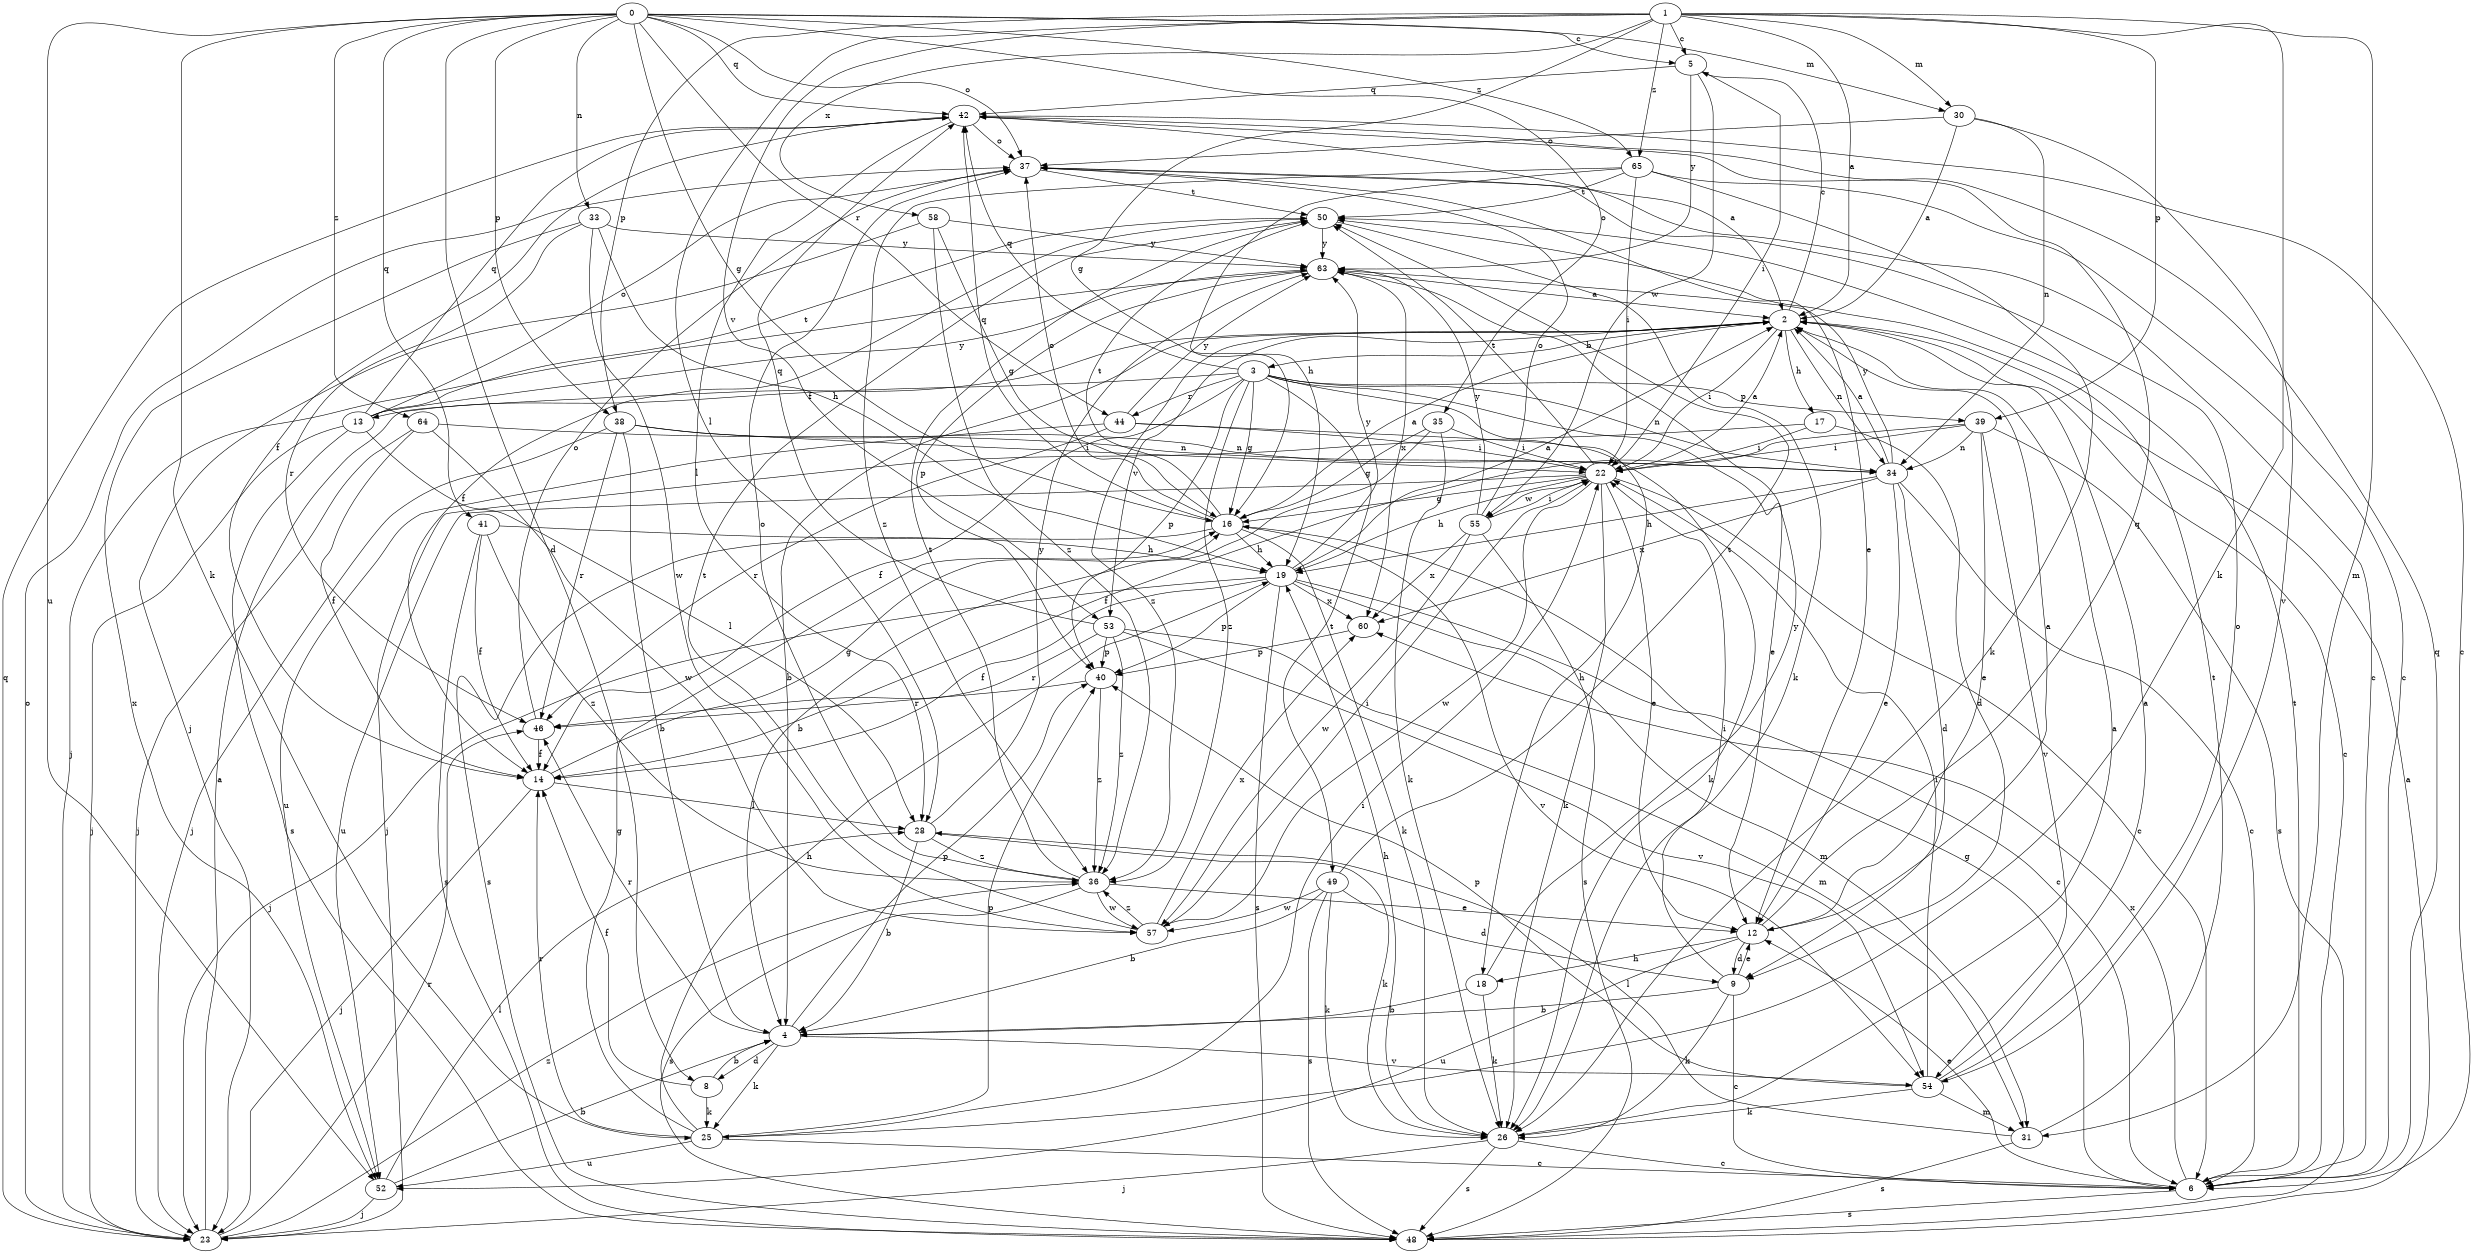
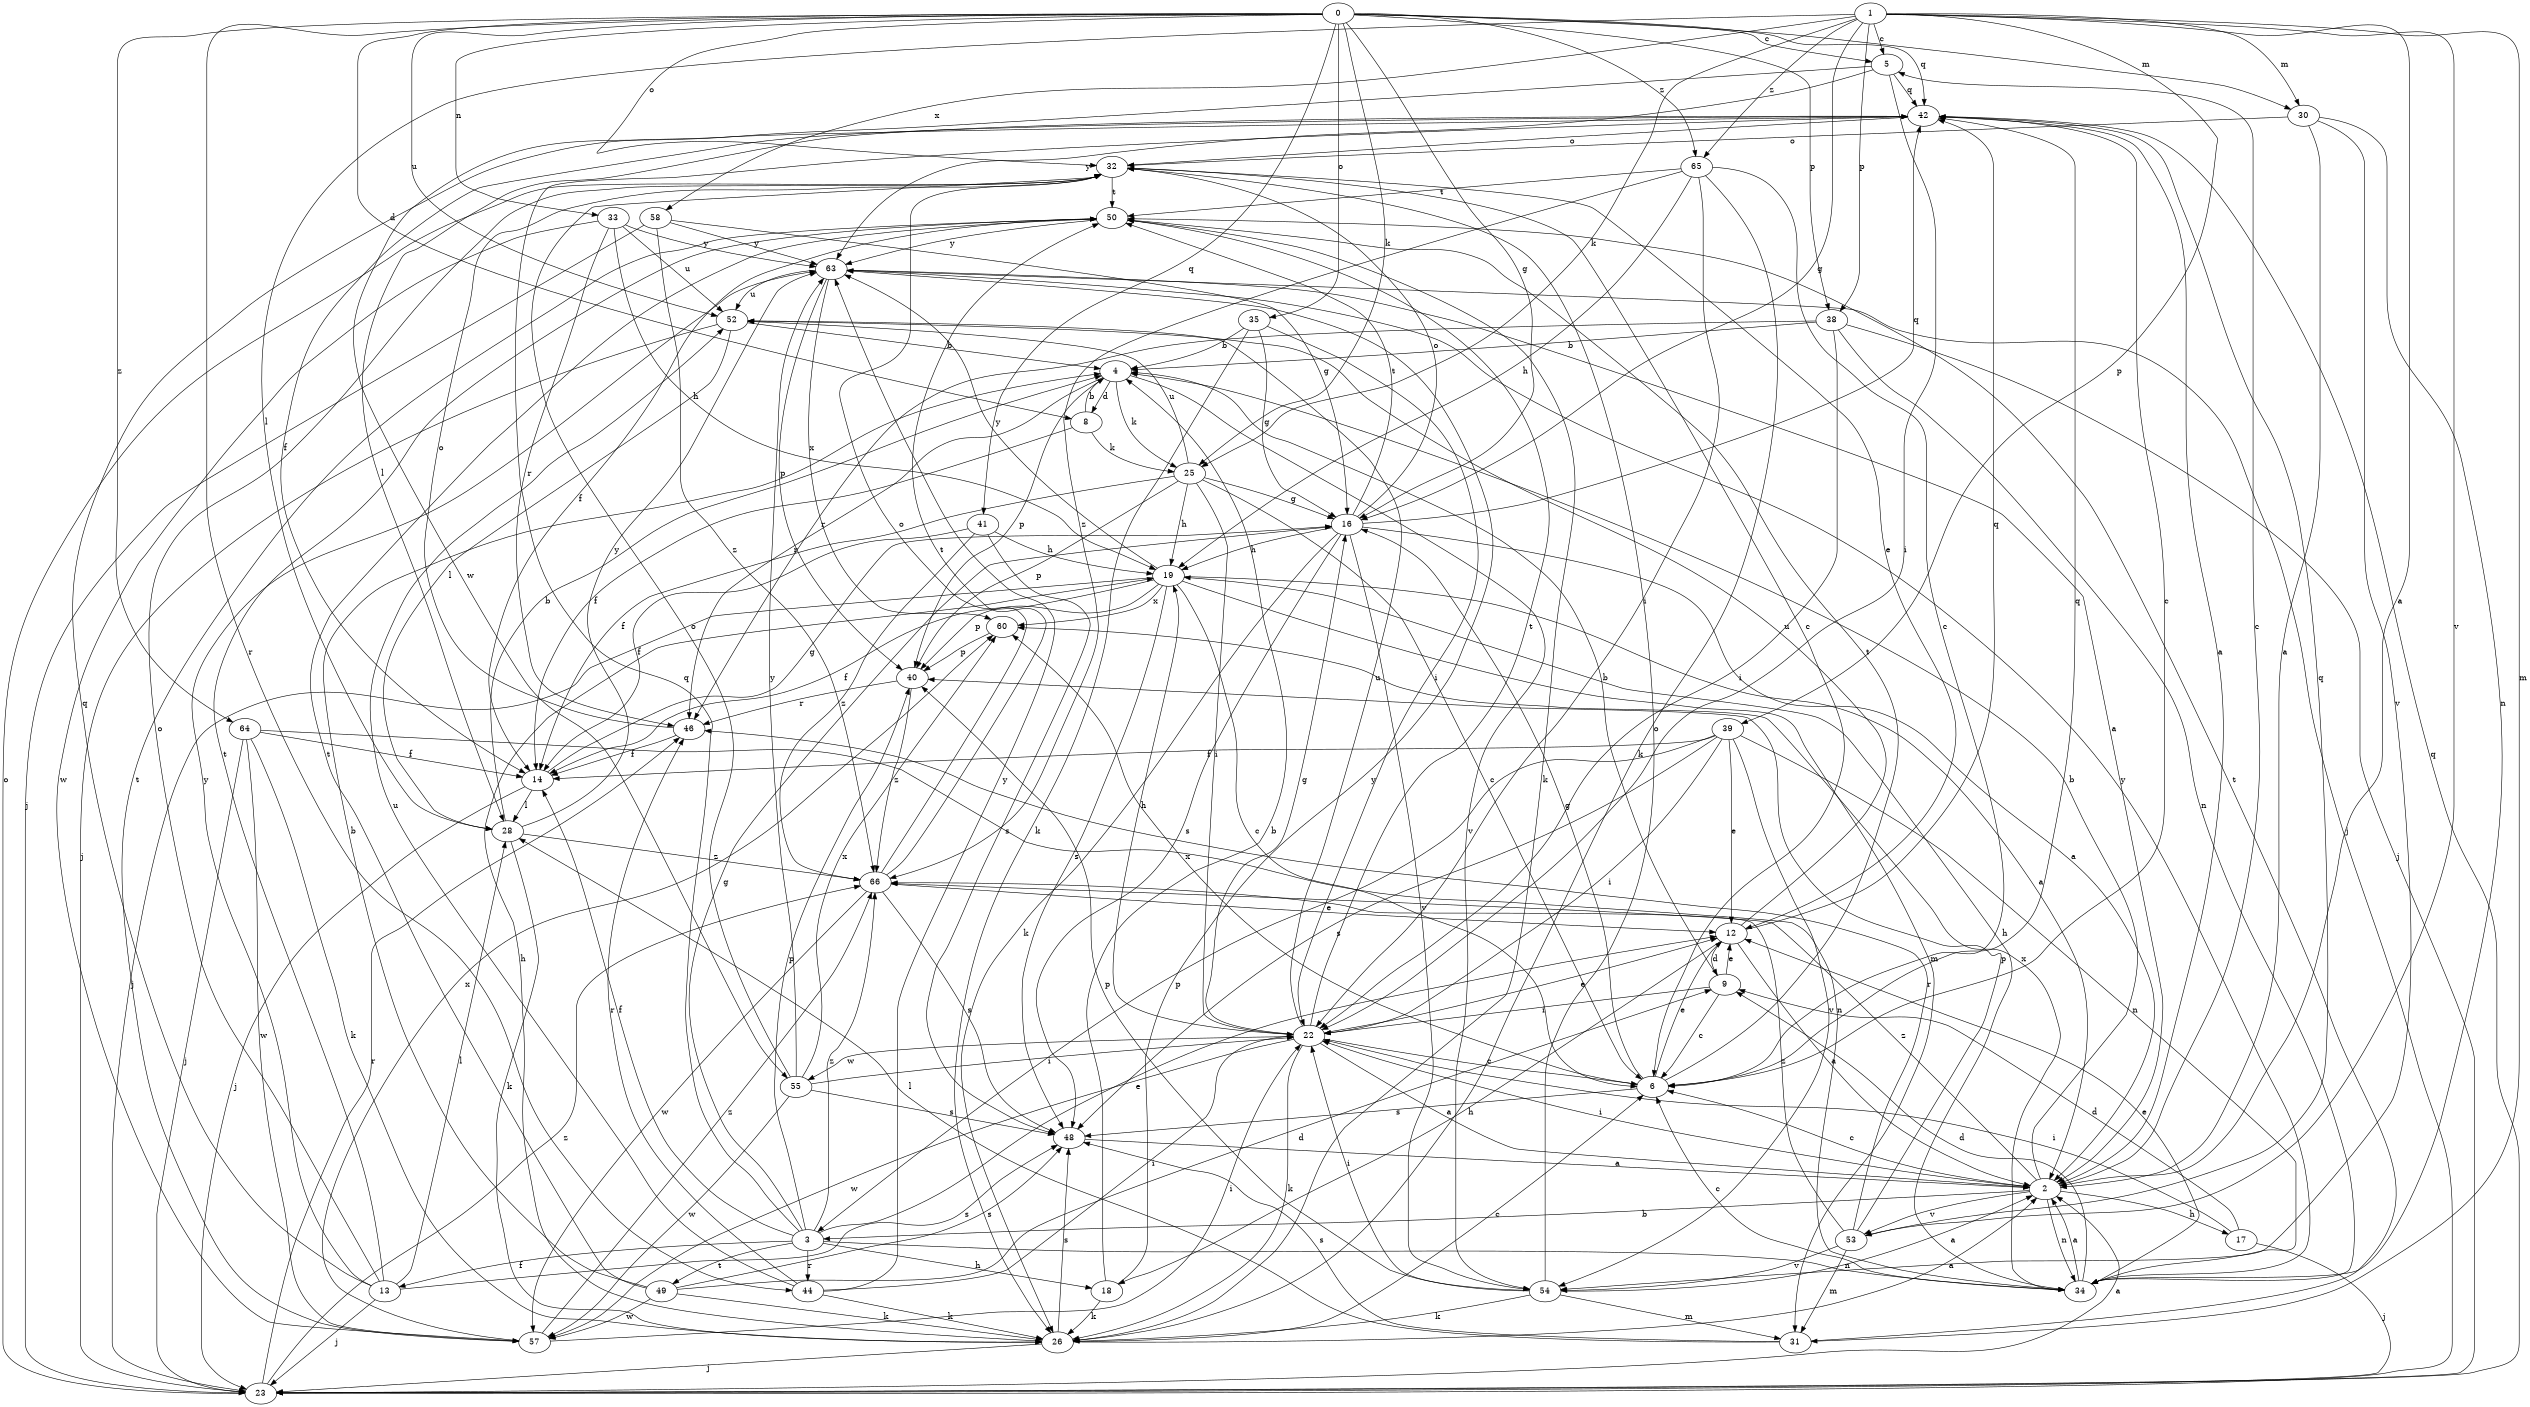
(1025, 167) -> (1112, 167)
none -> (773, 279)
(1598, 383) -> (1251, 934)
(135, 704) -> (688, 269)
(1094, 882) -> (875, 882)
(541, 959) -> (623, 627)
(1647, 1097) -> (452, 1248)
